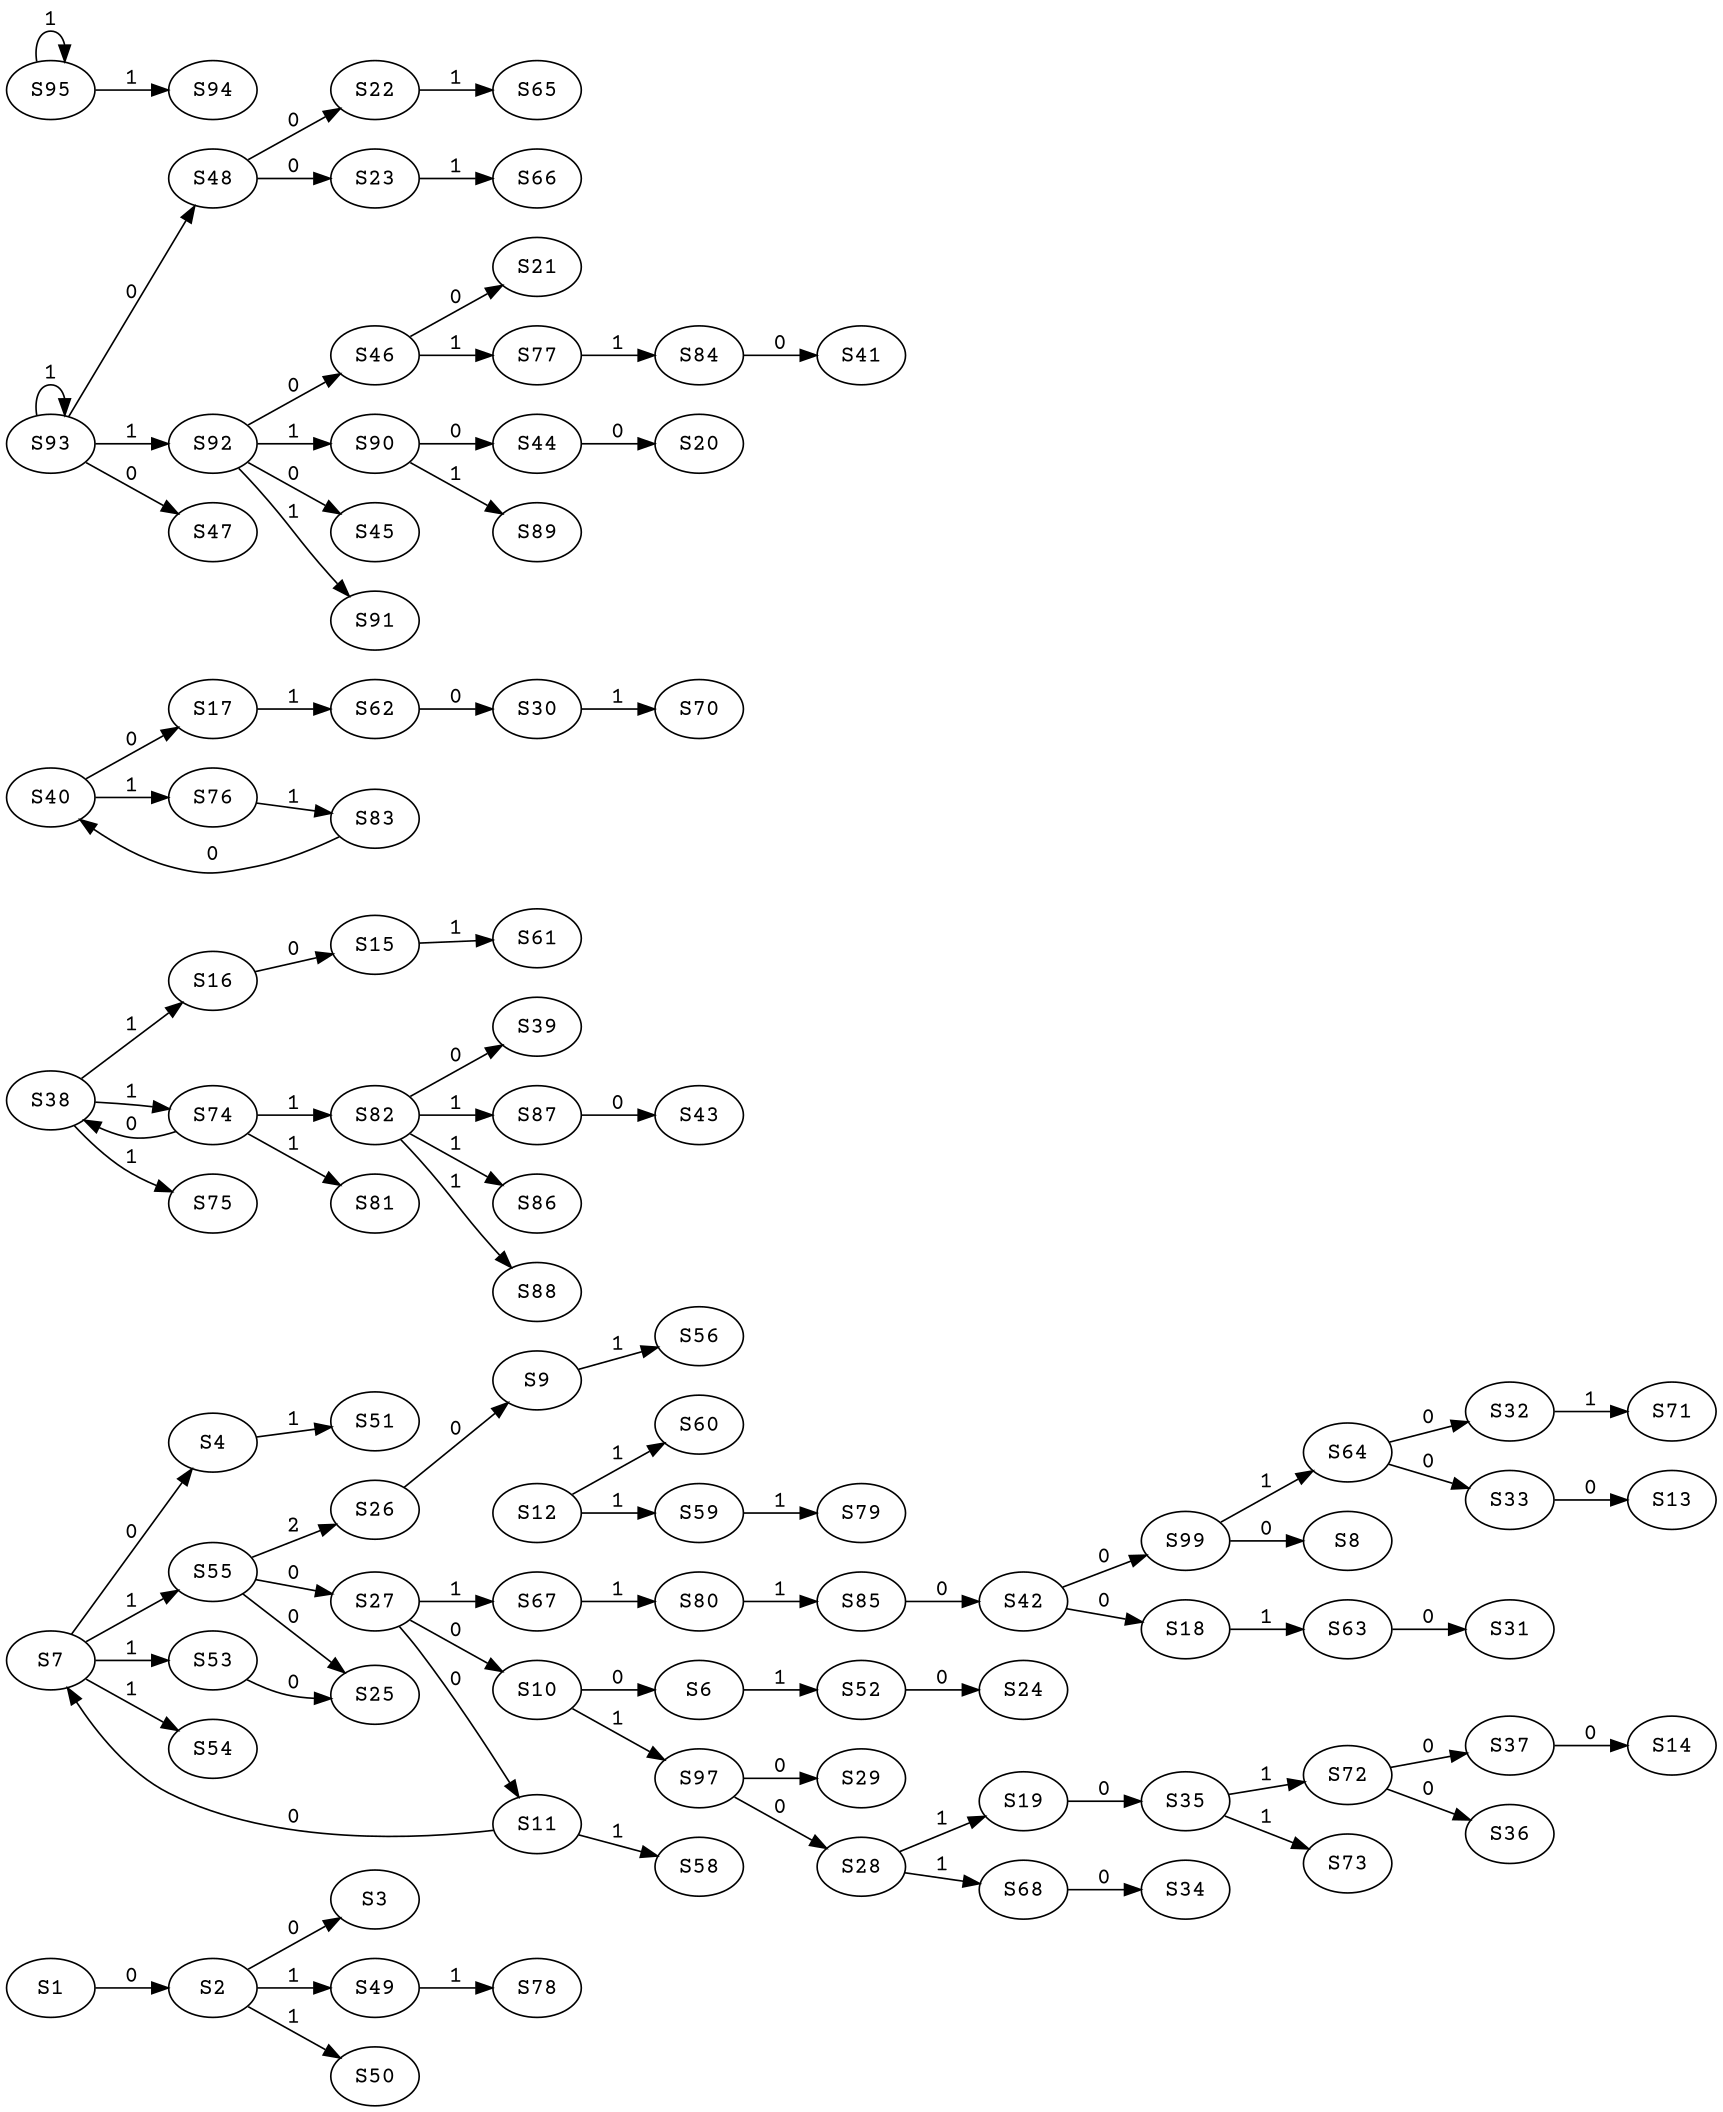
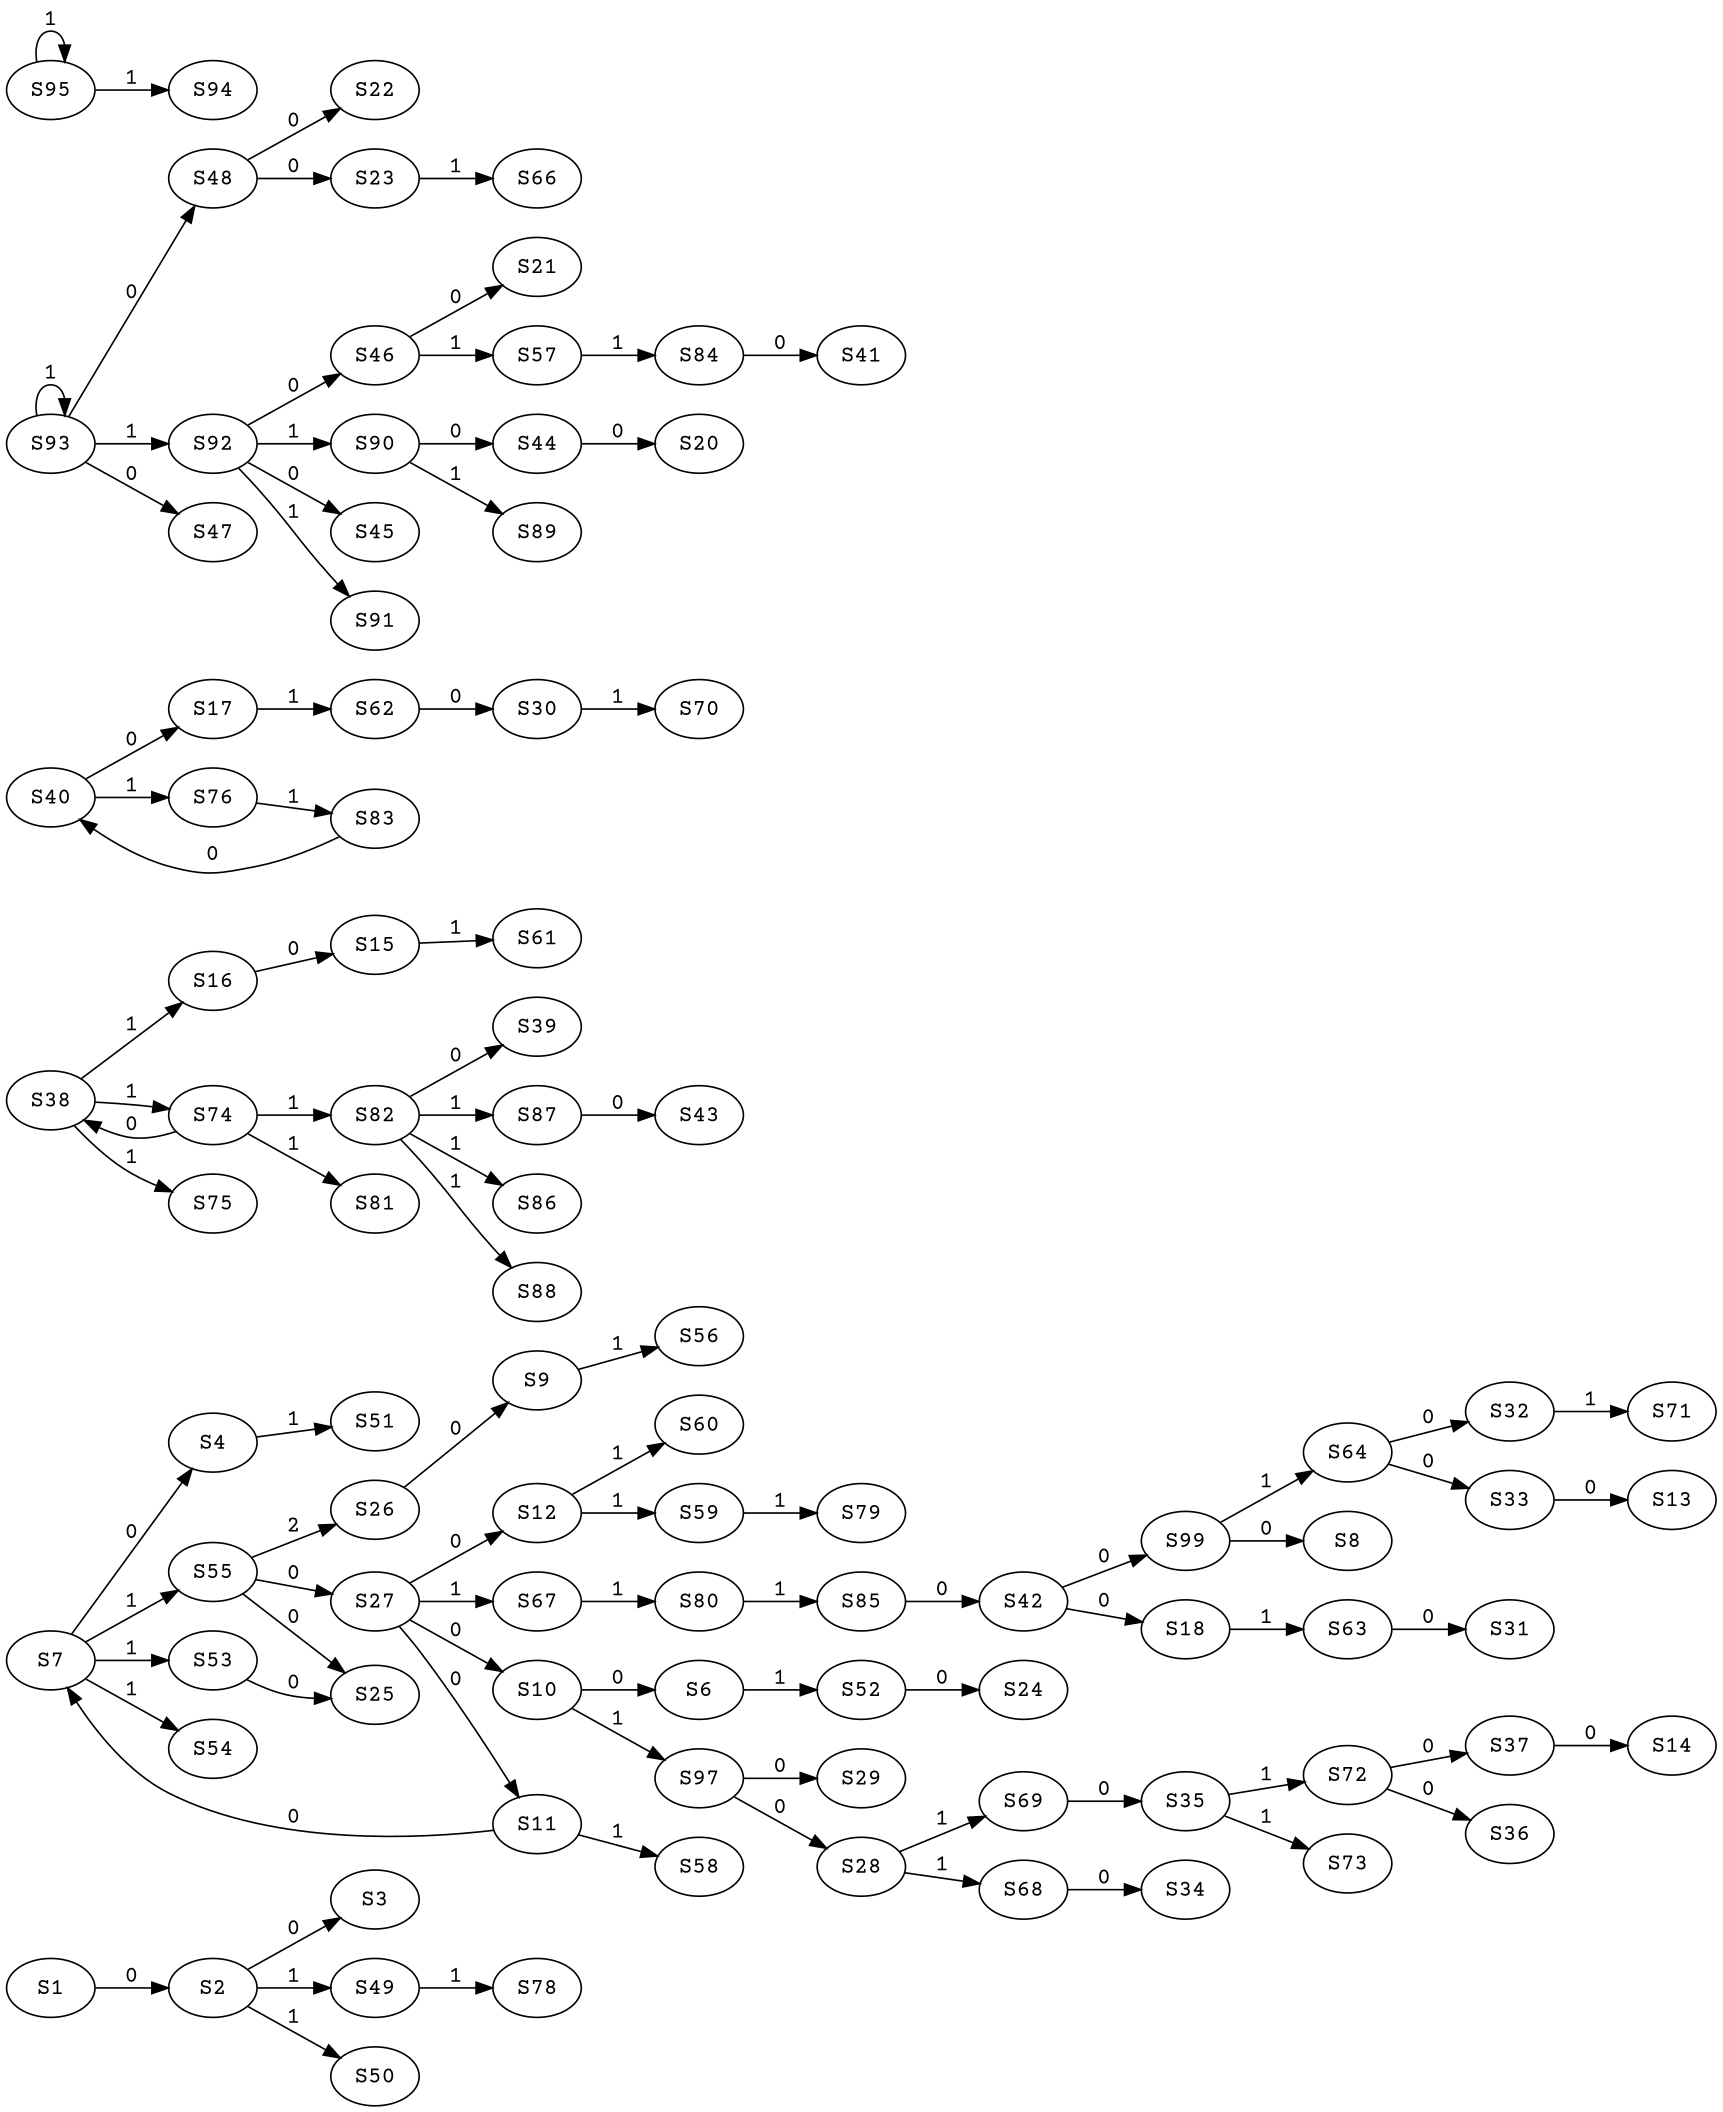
(537, 90) -> none
(537, 355) -> (537, 355)
none -> (449, 1561)
(1023, 1801) -> (1023, 1801)
